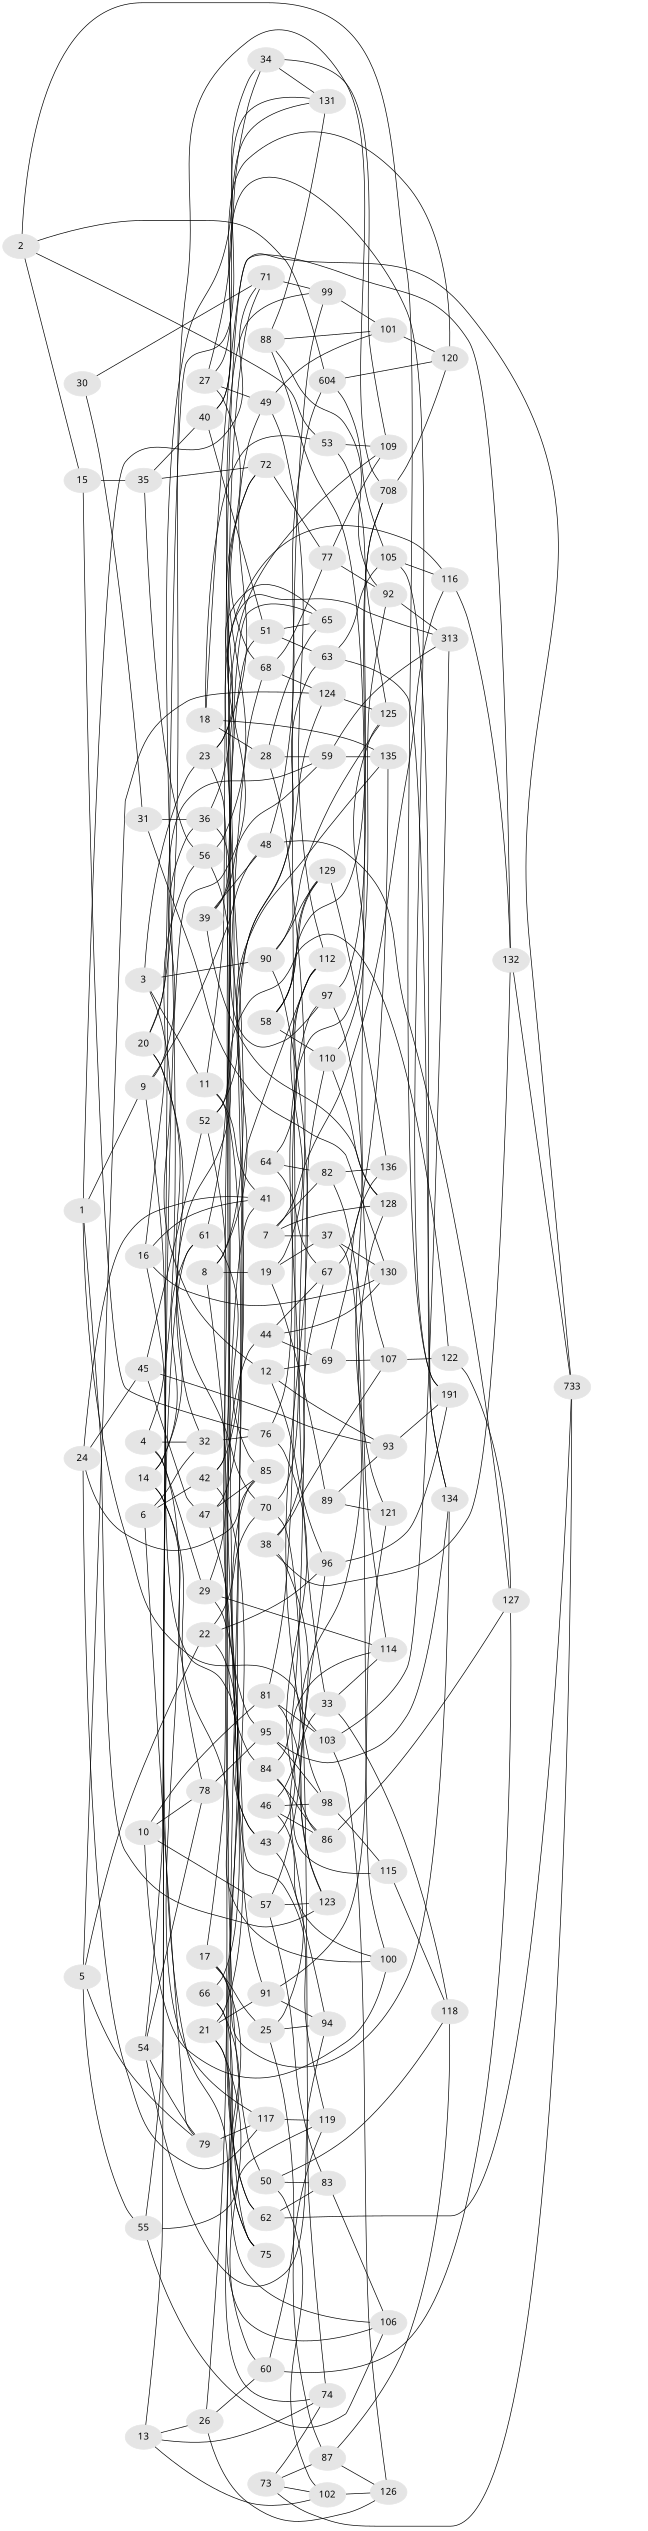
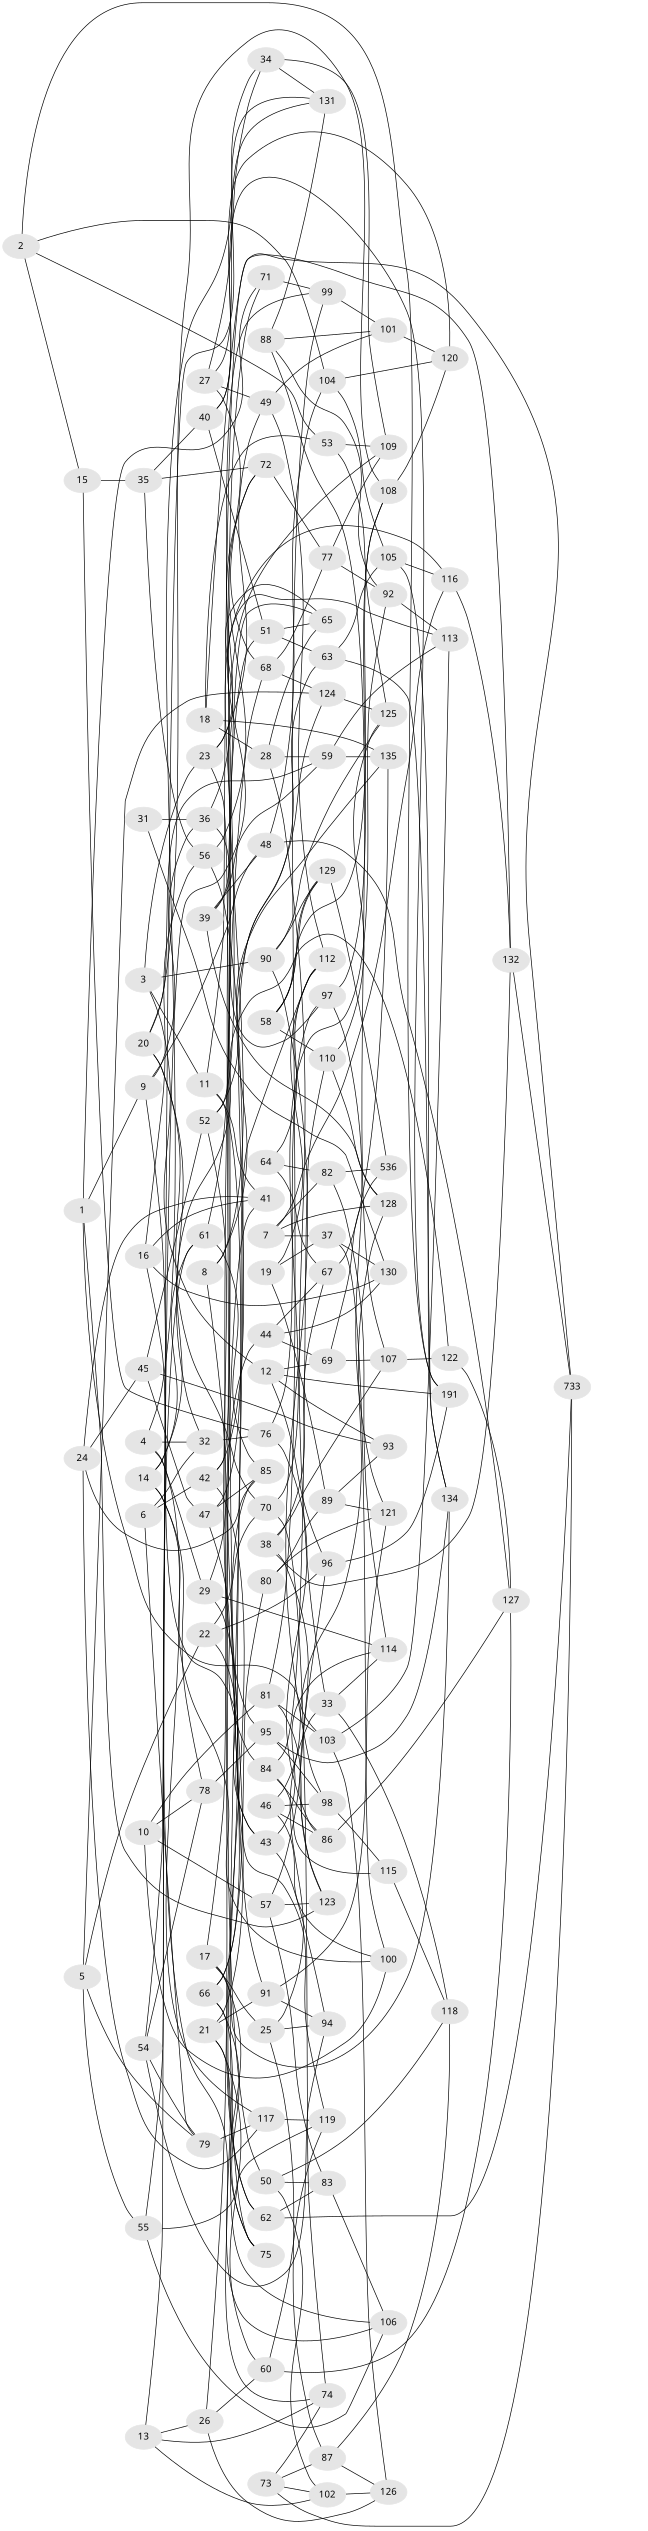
(327, 381) -> (327, 381)
(82, 384) -> none
(389, 491) -> (389, 491)
(450, 639) -> (450, 639)
(389, 1168) -> (389, 1168)
(236, 1273) -> none
(419, 1421) -> (354, 1385)
none -> (266, 1582)
